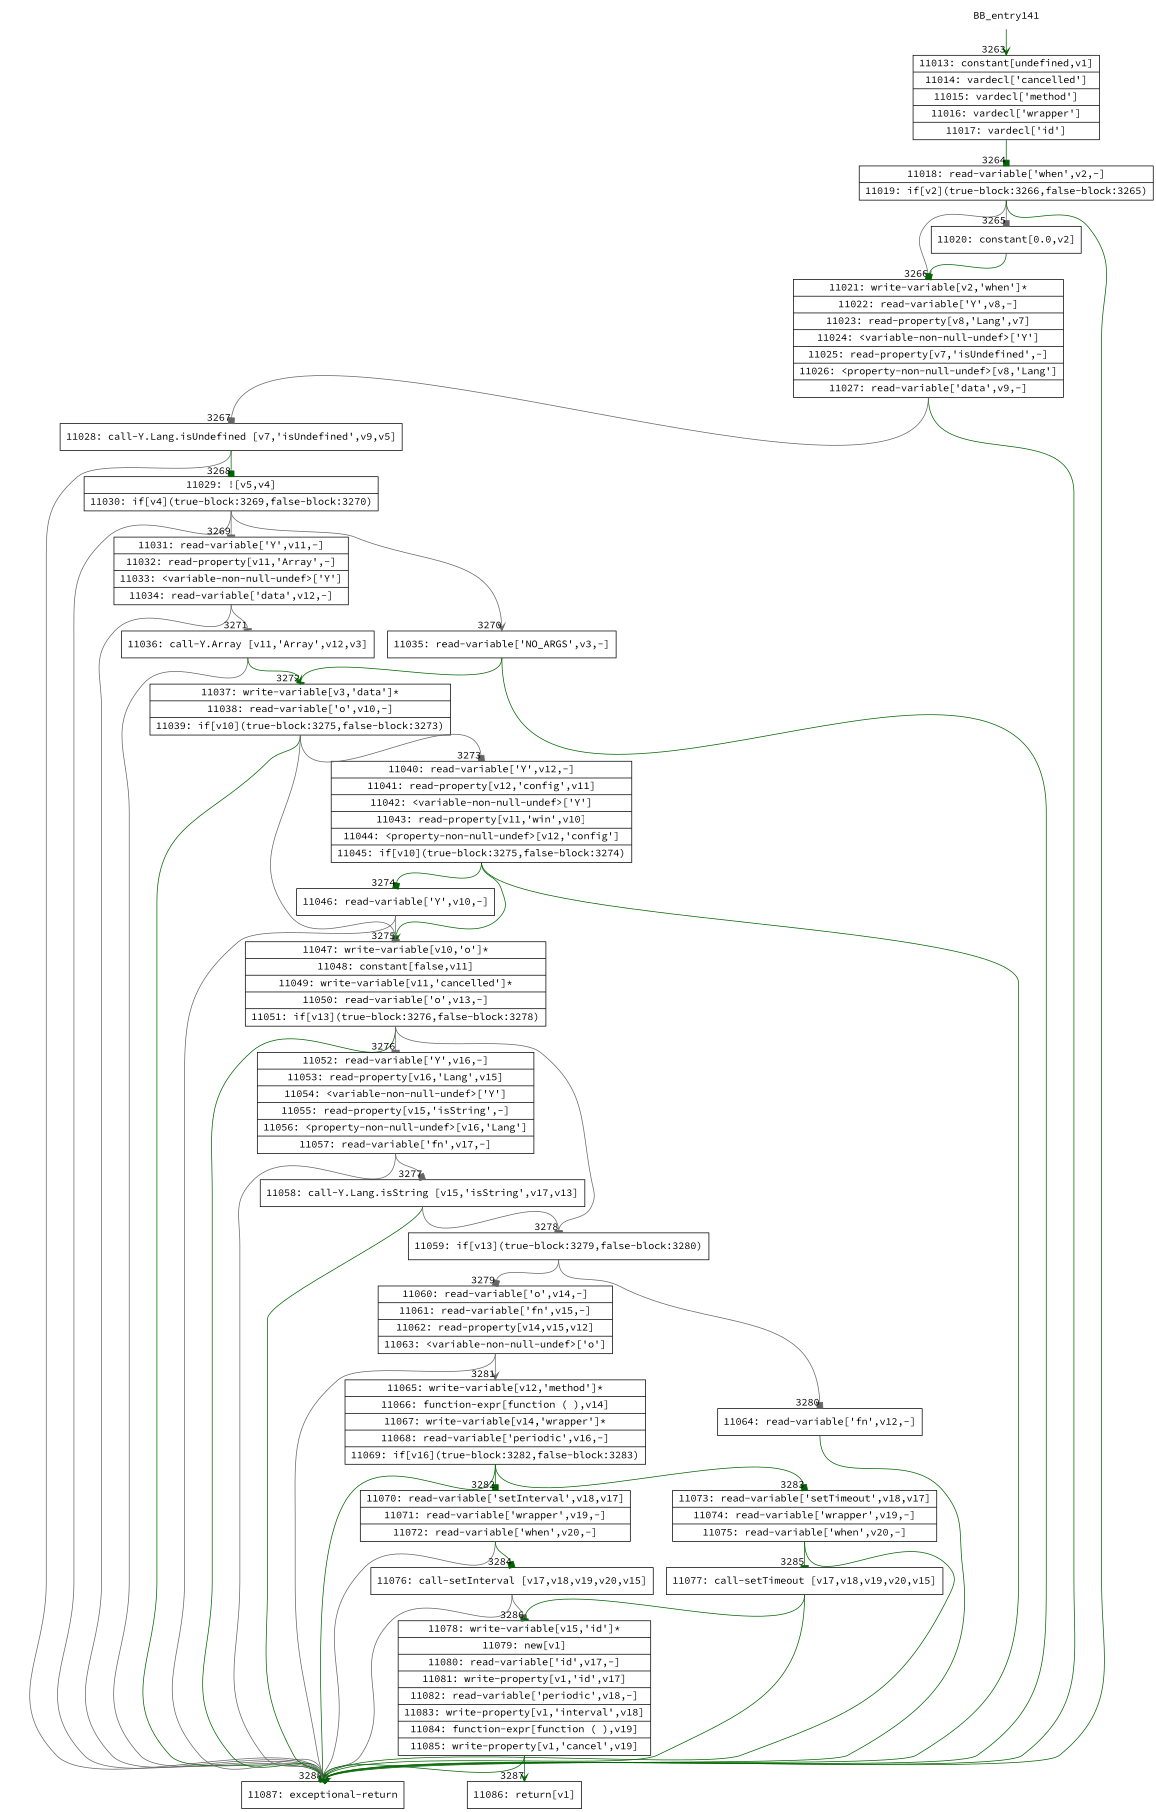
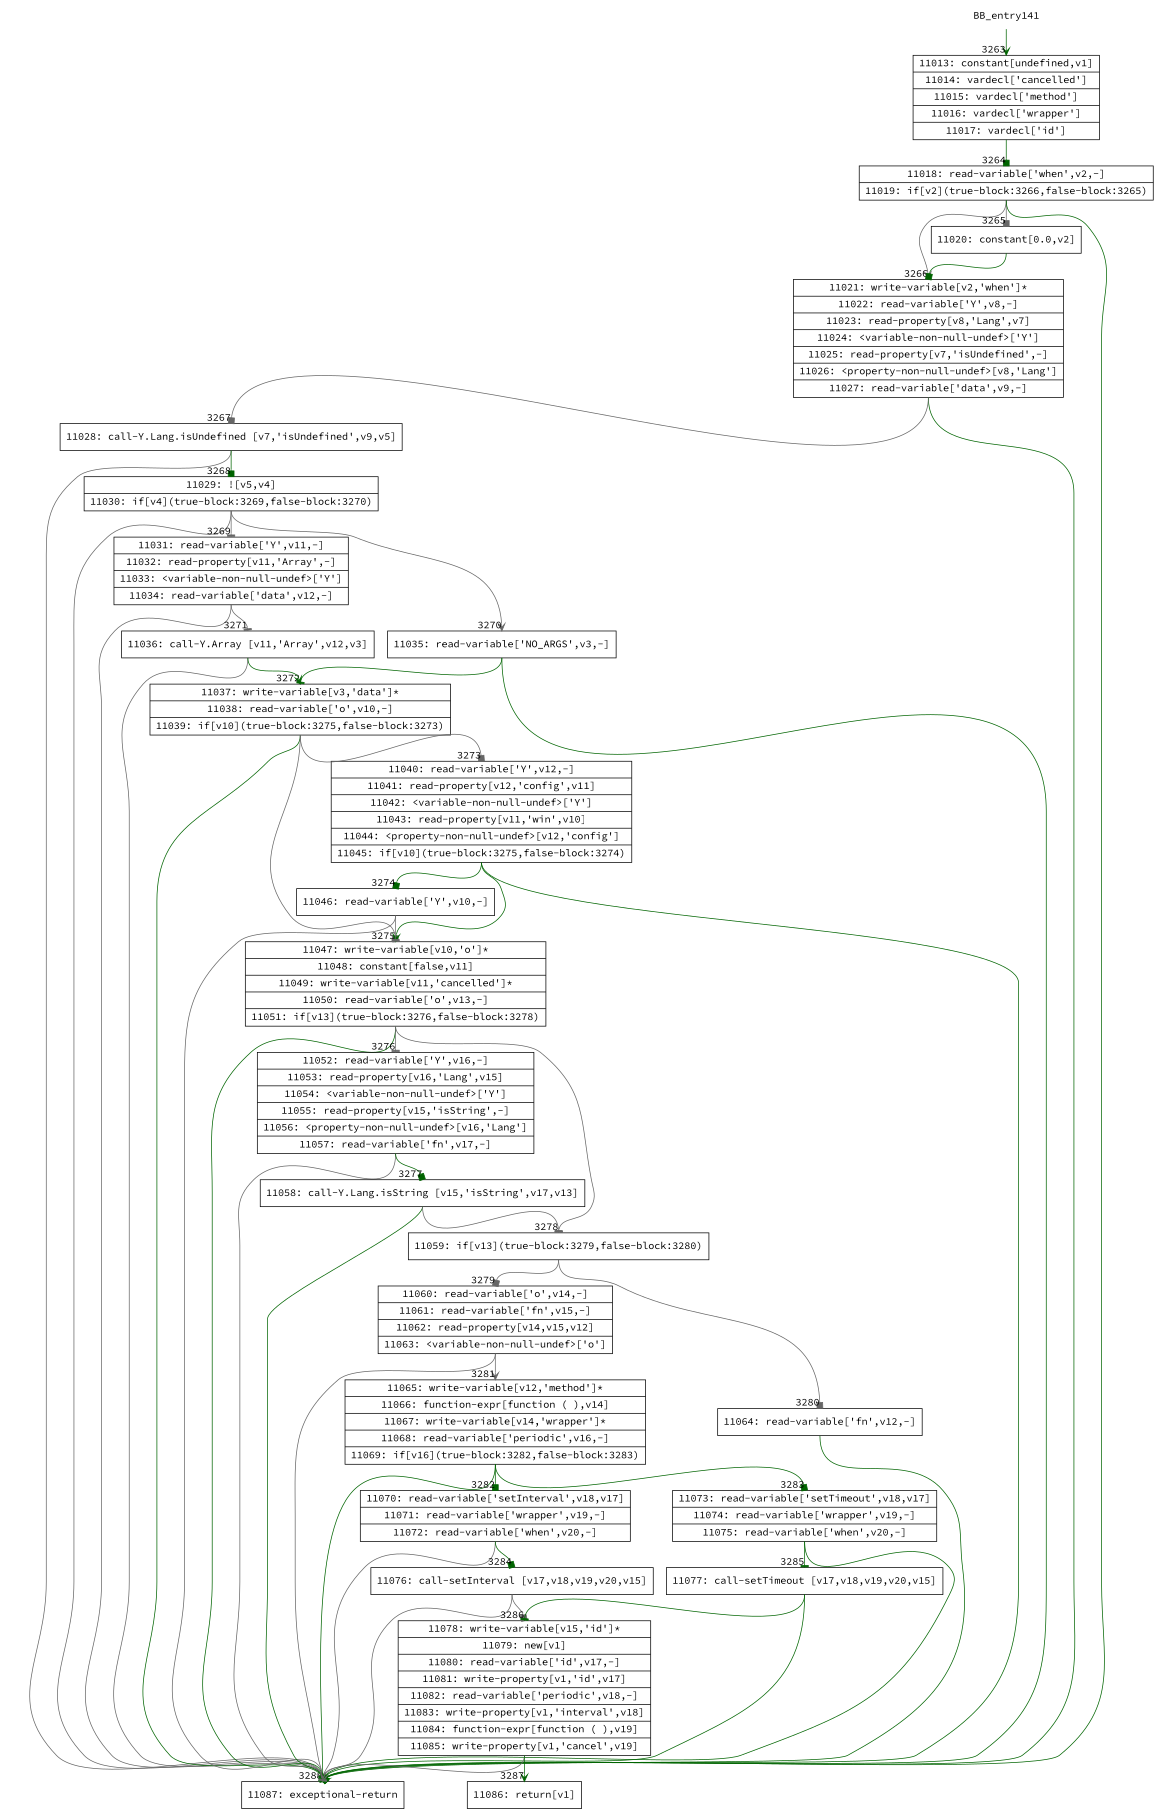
(406, 1165) -> (406, 1165)
(441, 1770) -> (441, 1770)
